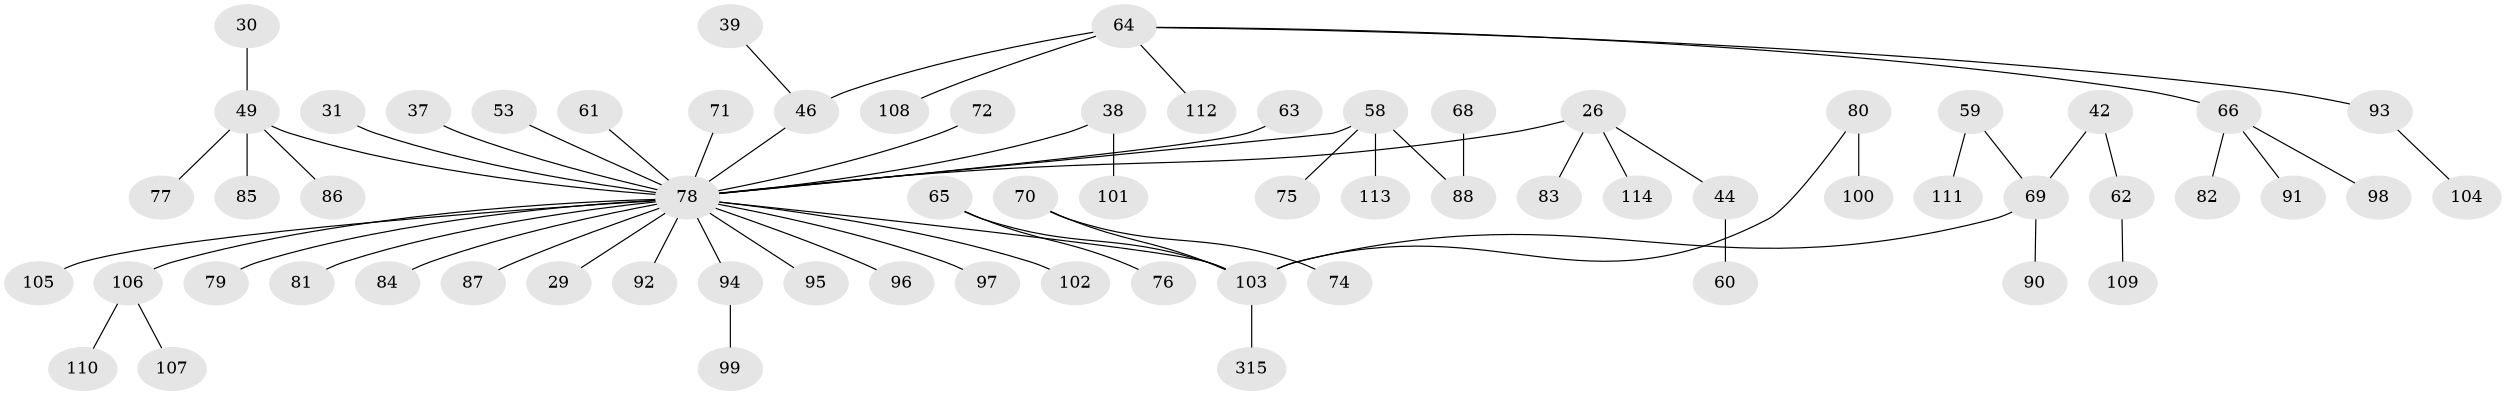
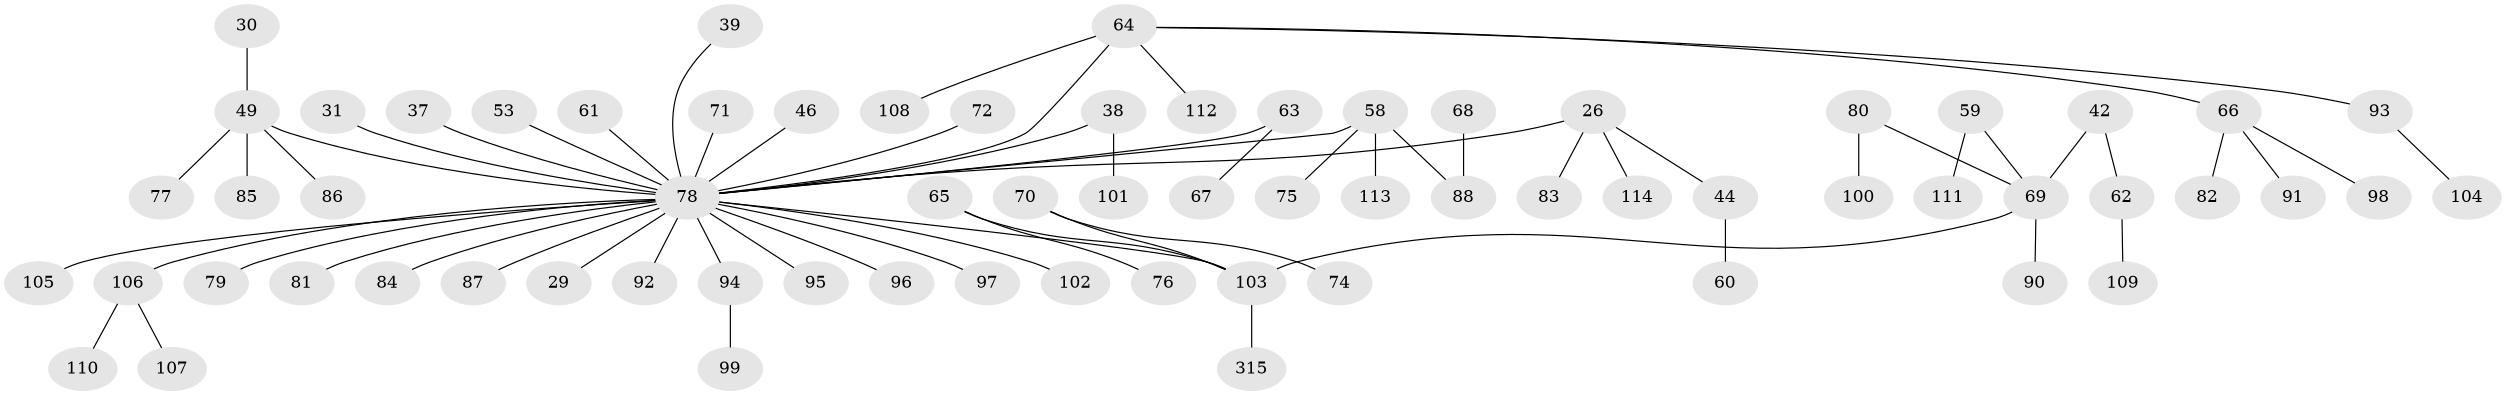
(961, 59) -> (1017, 137)
(768, 69) -> (674, 105)
none -> (1202, 198)
(1583, 260) -> (1948, 155)
